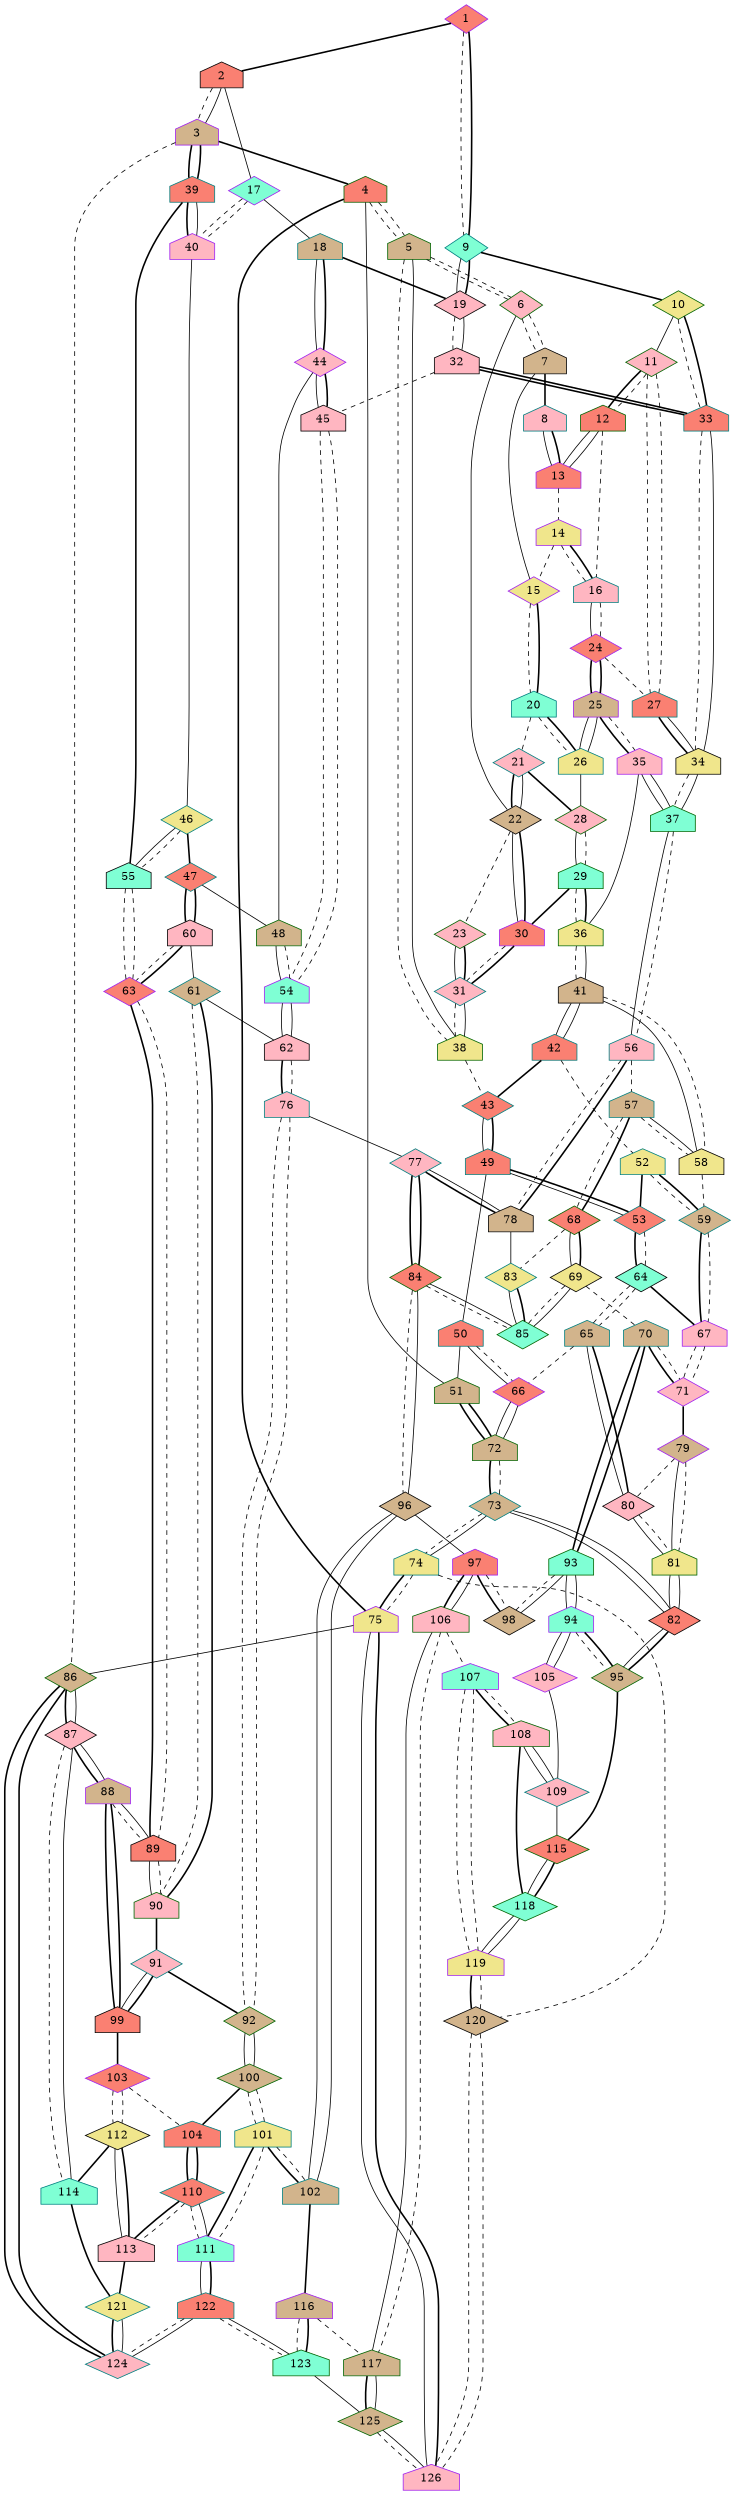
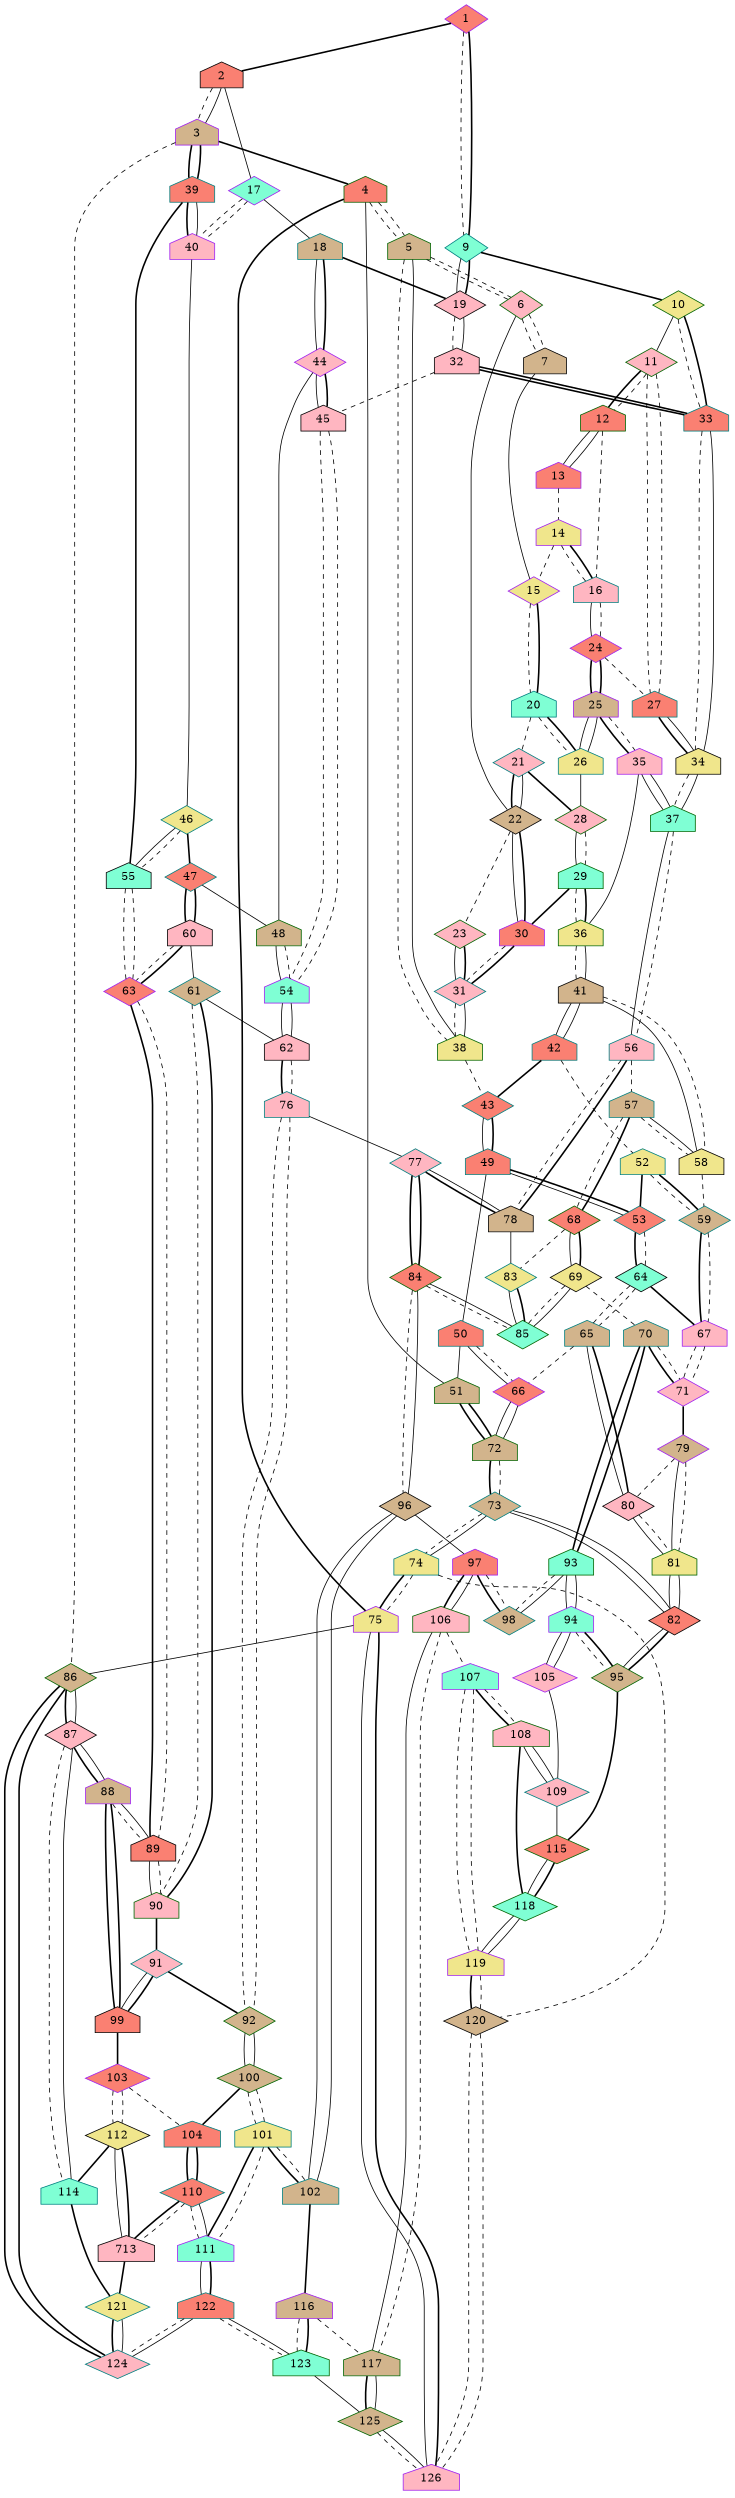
(545, 419) -> none
(509, 1621) -> (509, 1621)
(126, 2250) -> (126, 2250)
